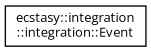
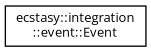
(76, 26) -> (76, 26)
